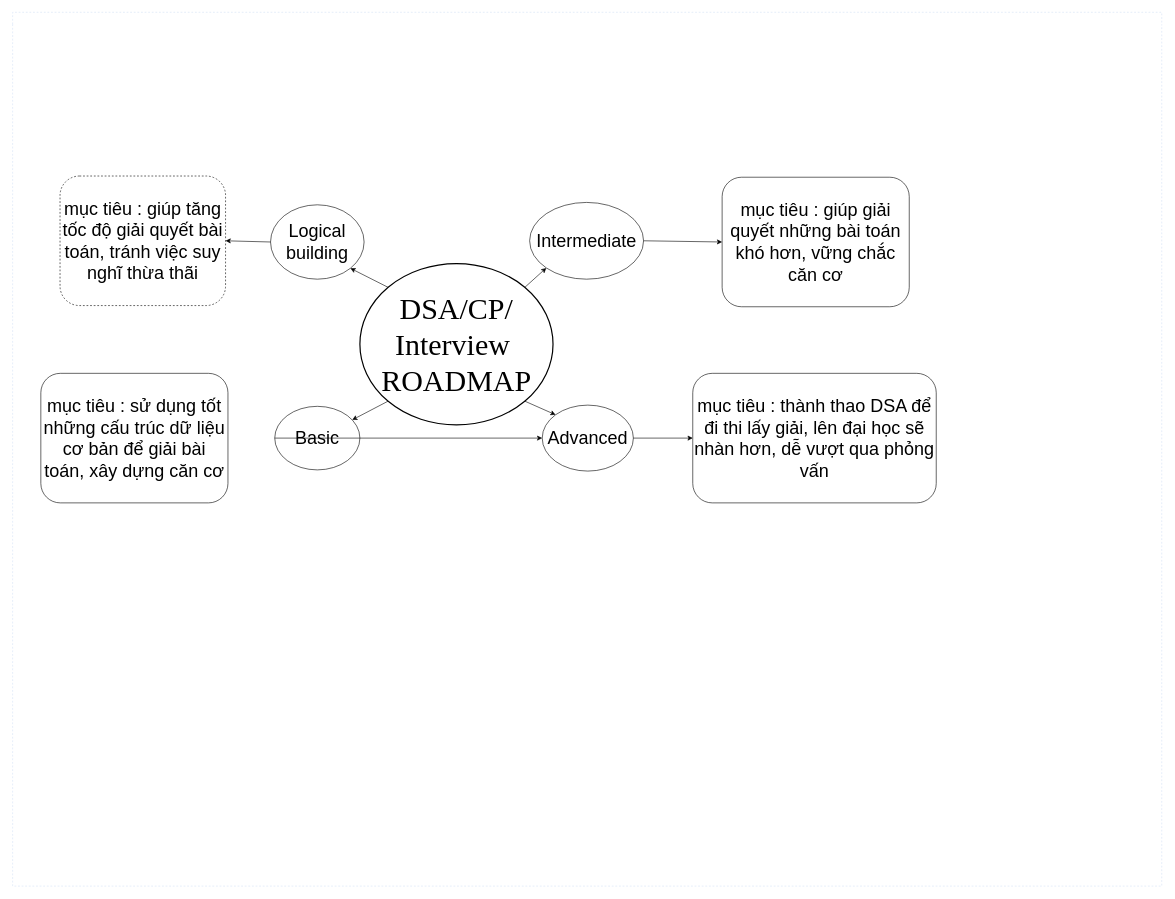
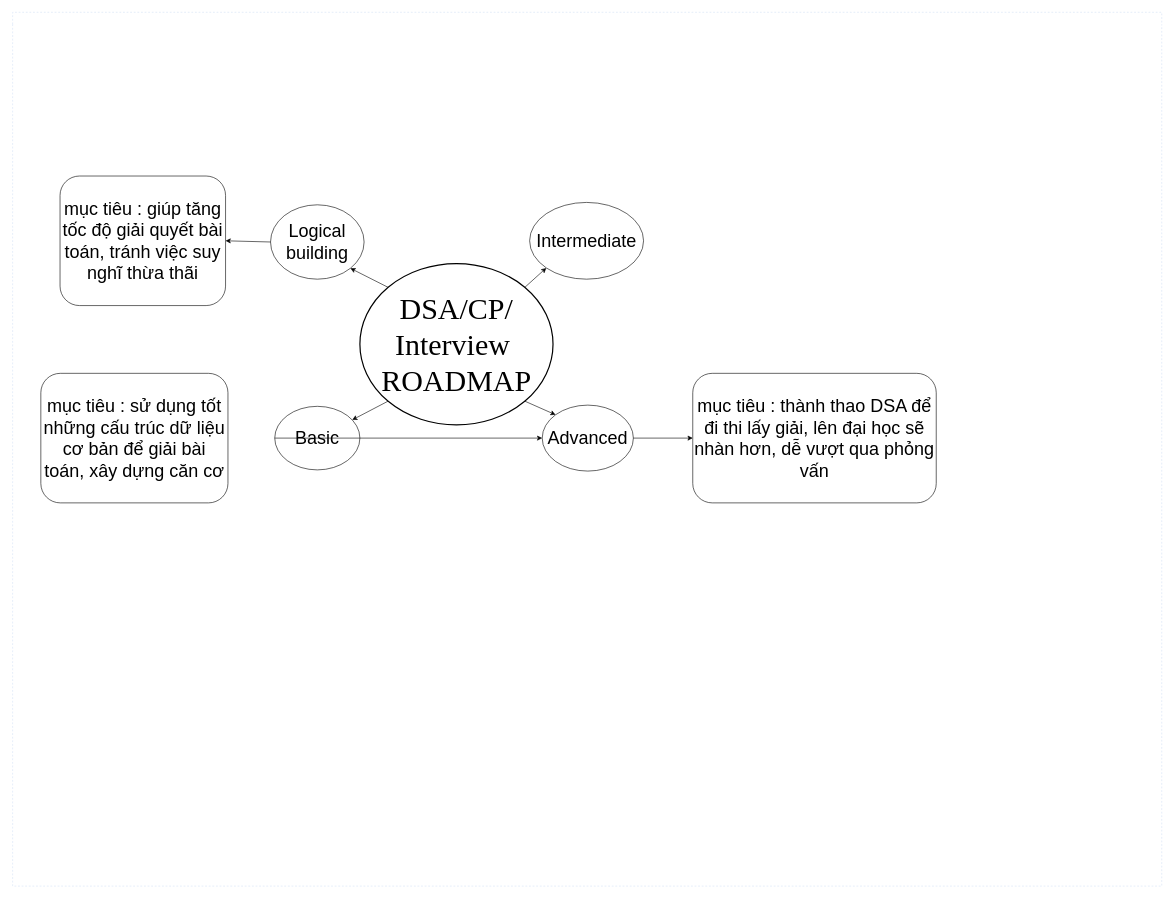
(143, 241) -> (143, 241)
(690, 242) -> none
(816, 242) -> none
